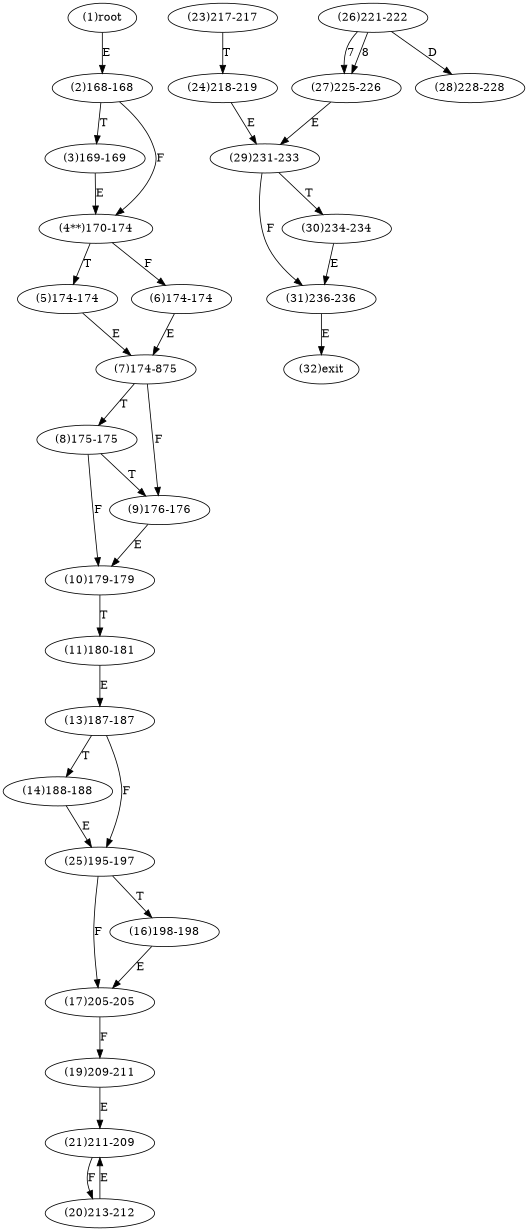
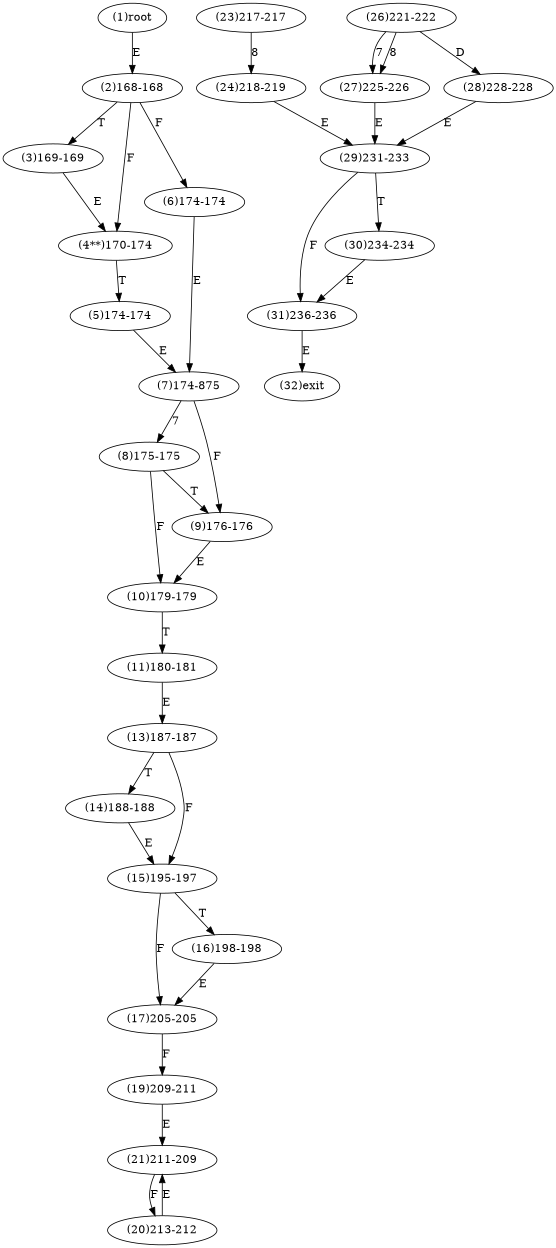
(227, 53) -> (255, 53)
none -> (440, 121)
(136, 261) -> (161, 141)
(124, 405) -> (176, 422)
(100, 862) -> (162, 879)
